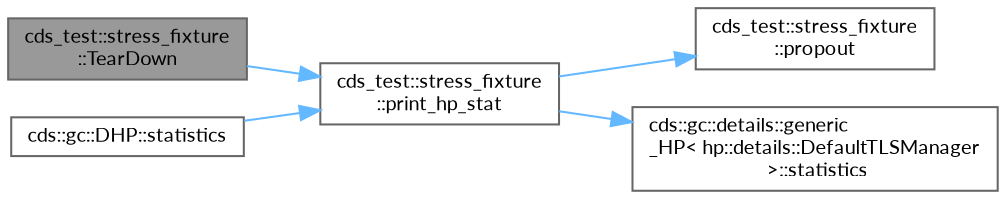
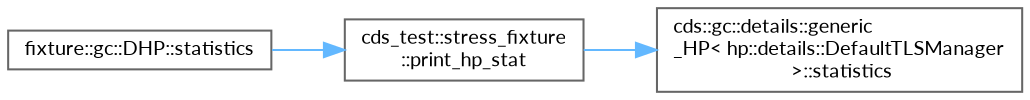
(815, 39) -> none
(128, 49) -> none
(128, 137) -> (140, 50)
